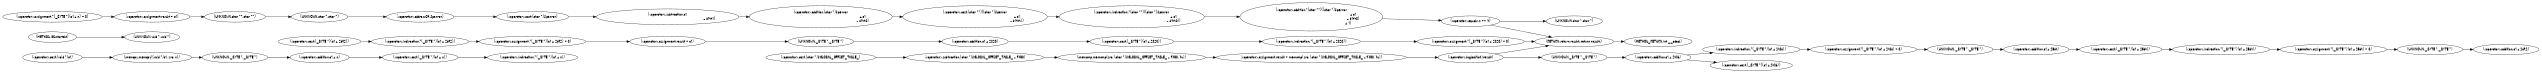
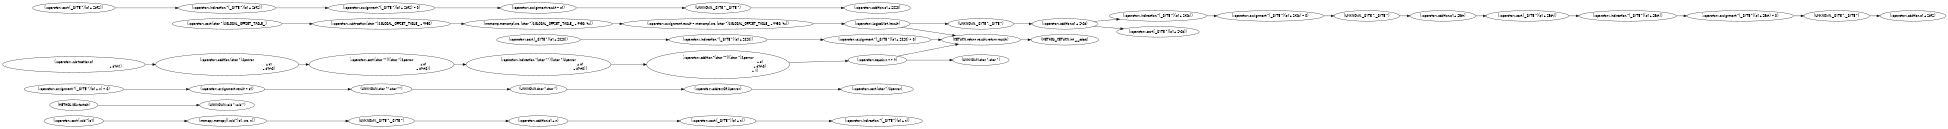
(581, 17) -> none
(975, 17) -> (382, 64)
(1048, 42) -> none
